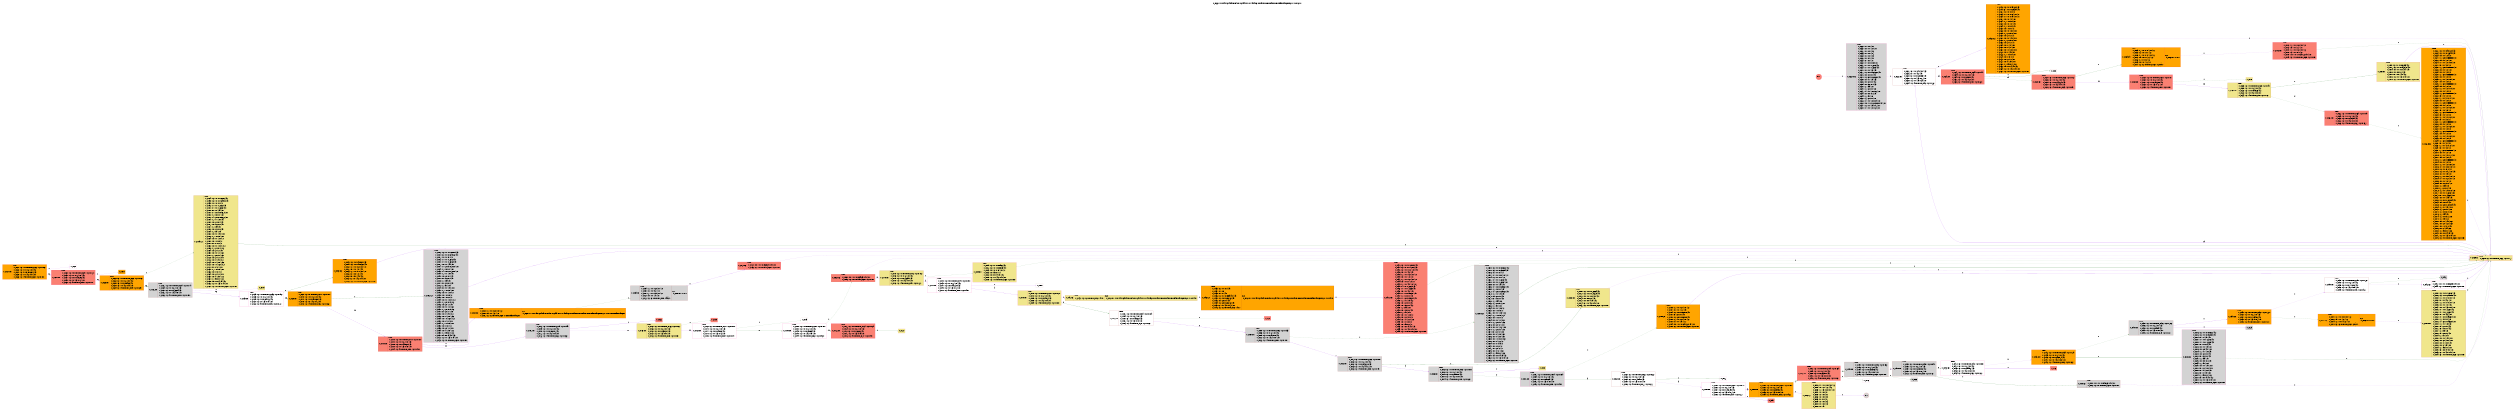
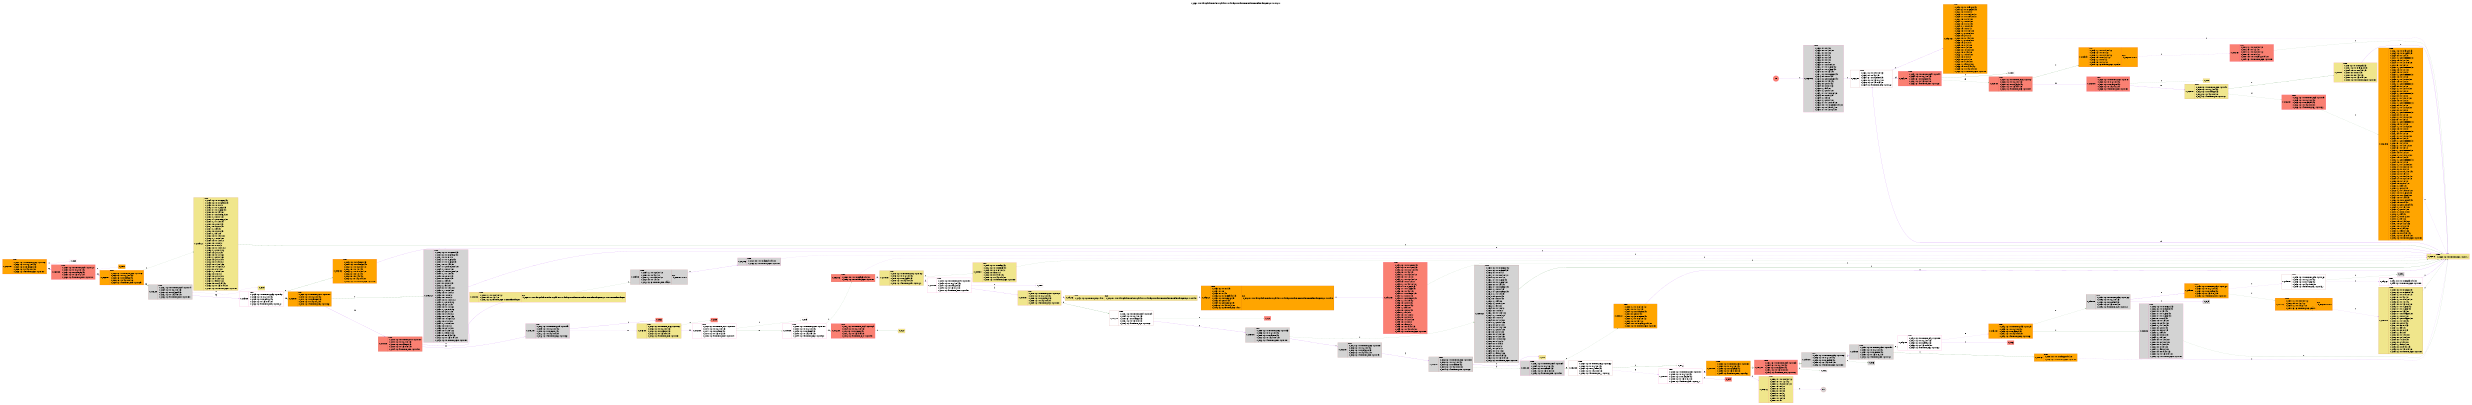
(759, 266) -> (759, 262)
(1588, 298) -> none
(548, 313) -> (548, 297)
(2099, 384) -> (2056, 358)
